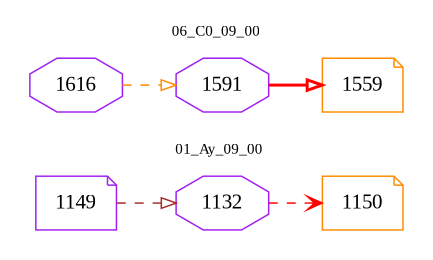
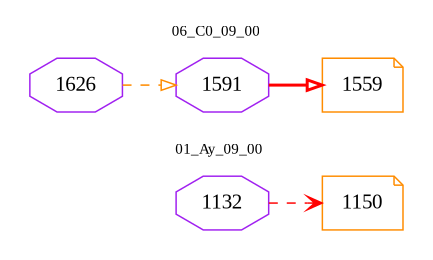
(76, 85) -> (76, 85)
(76, 203) -> none
